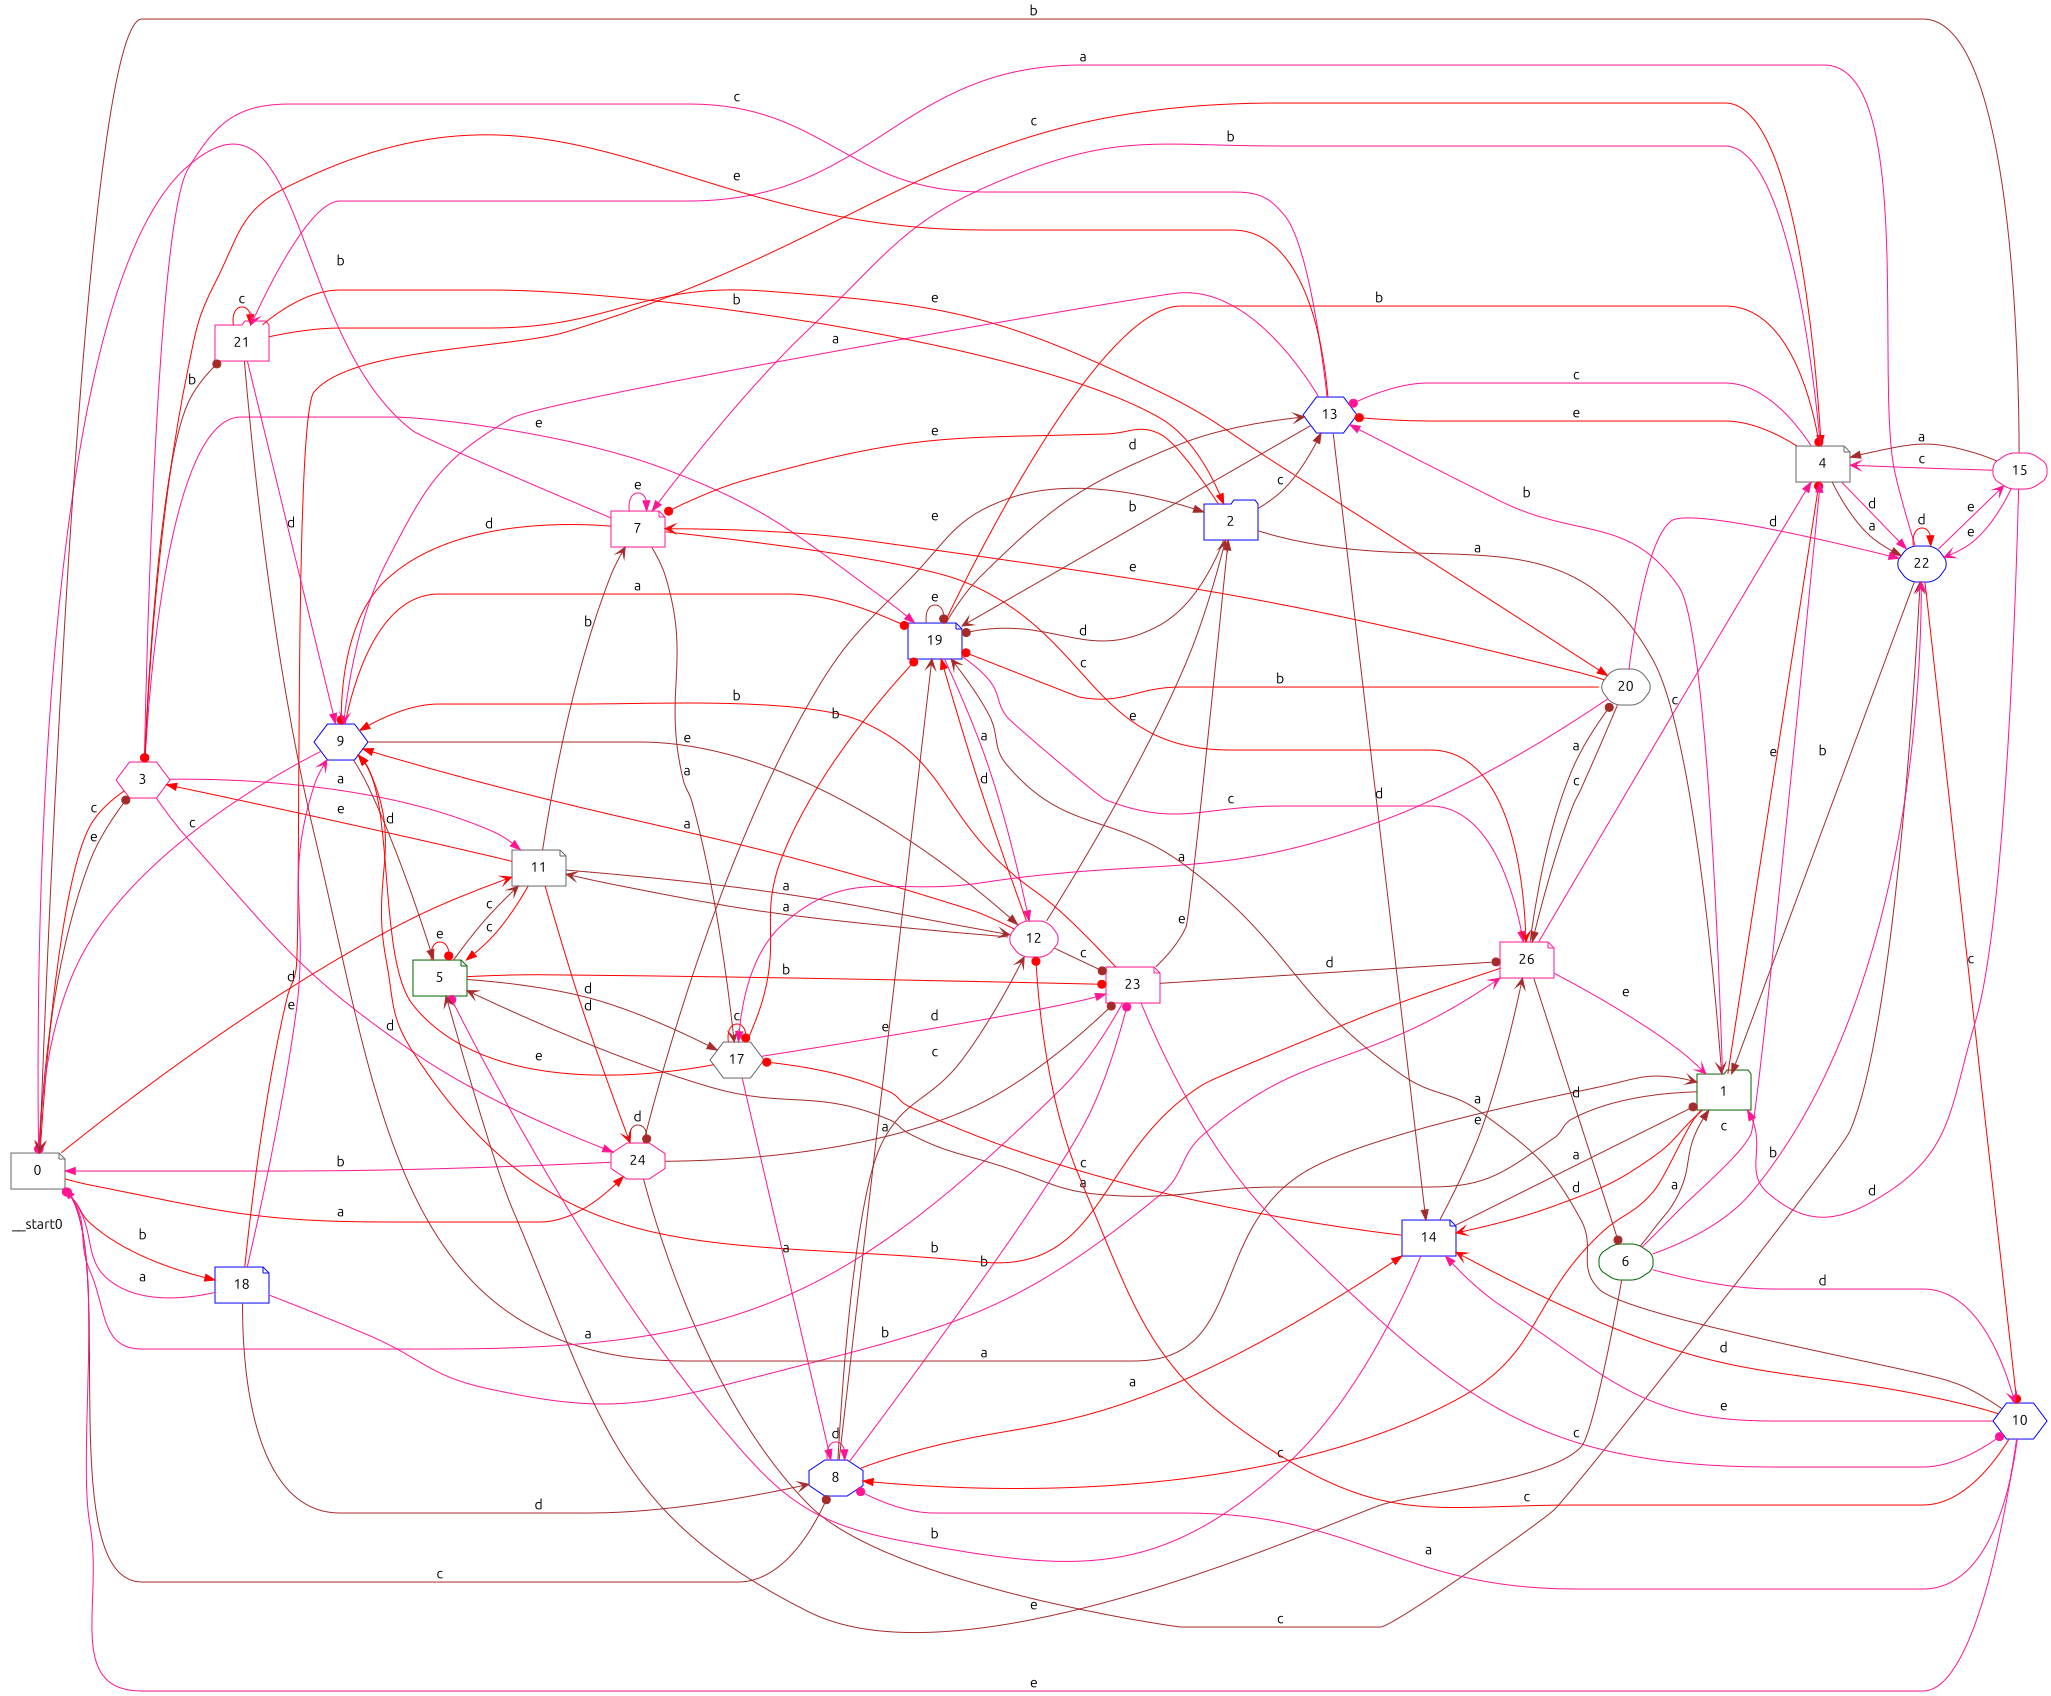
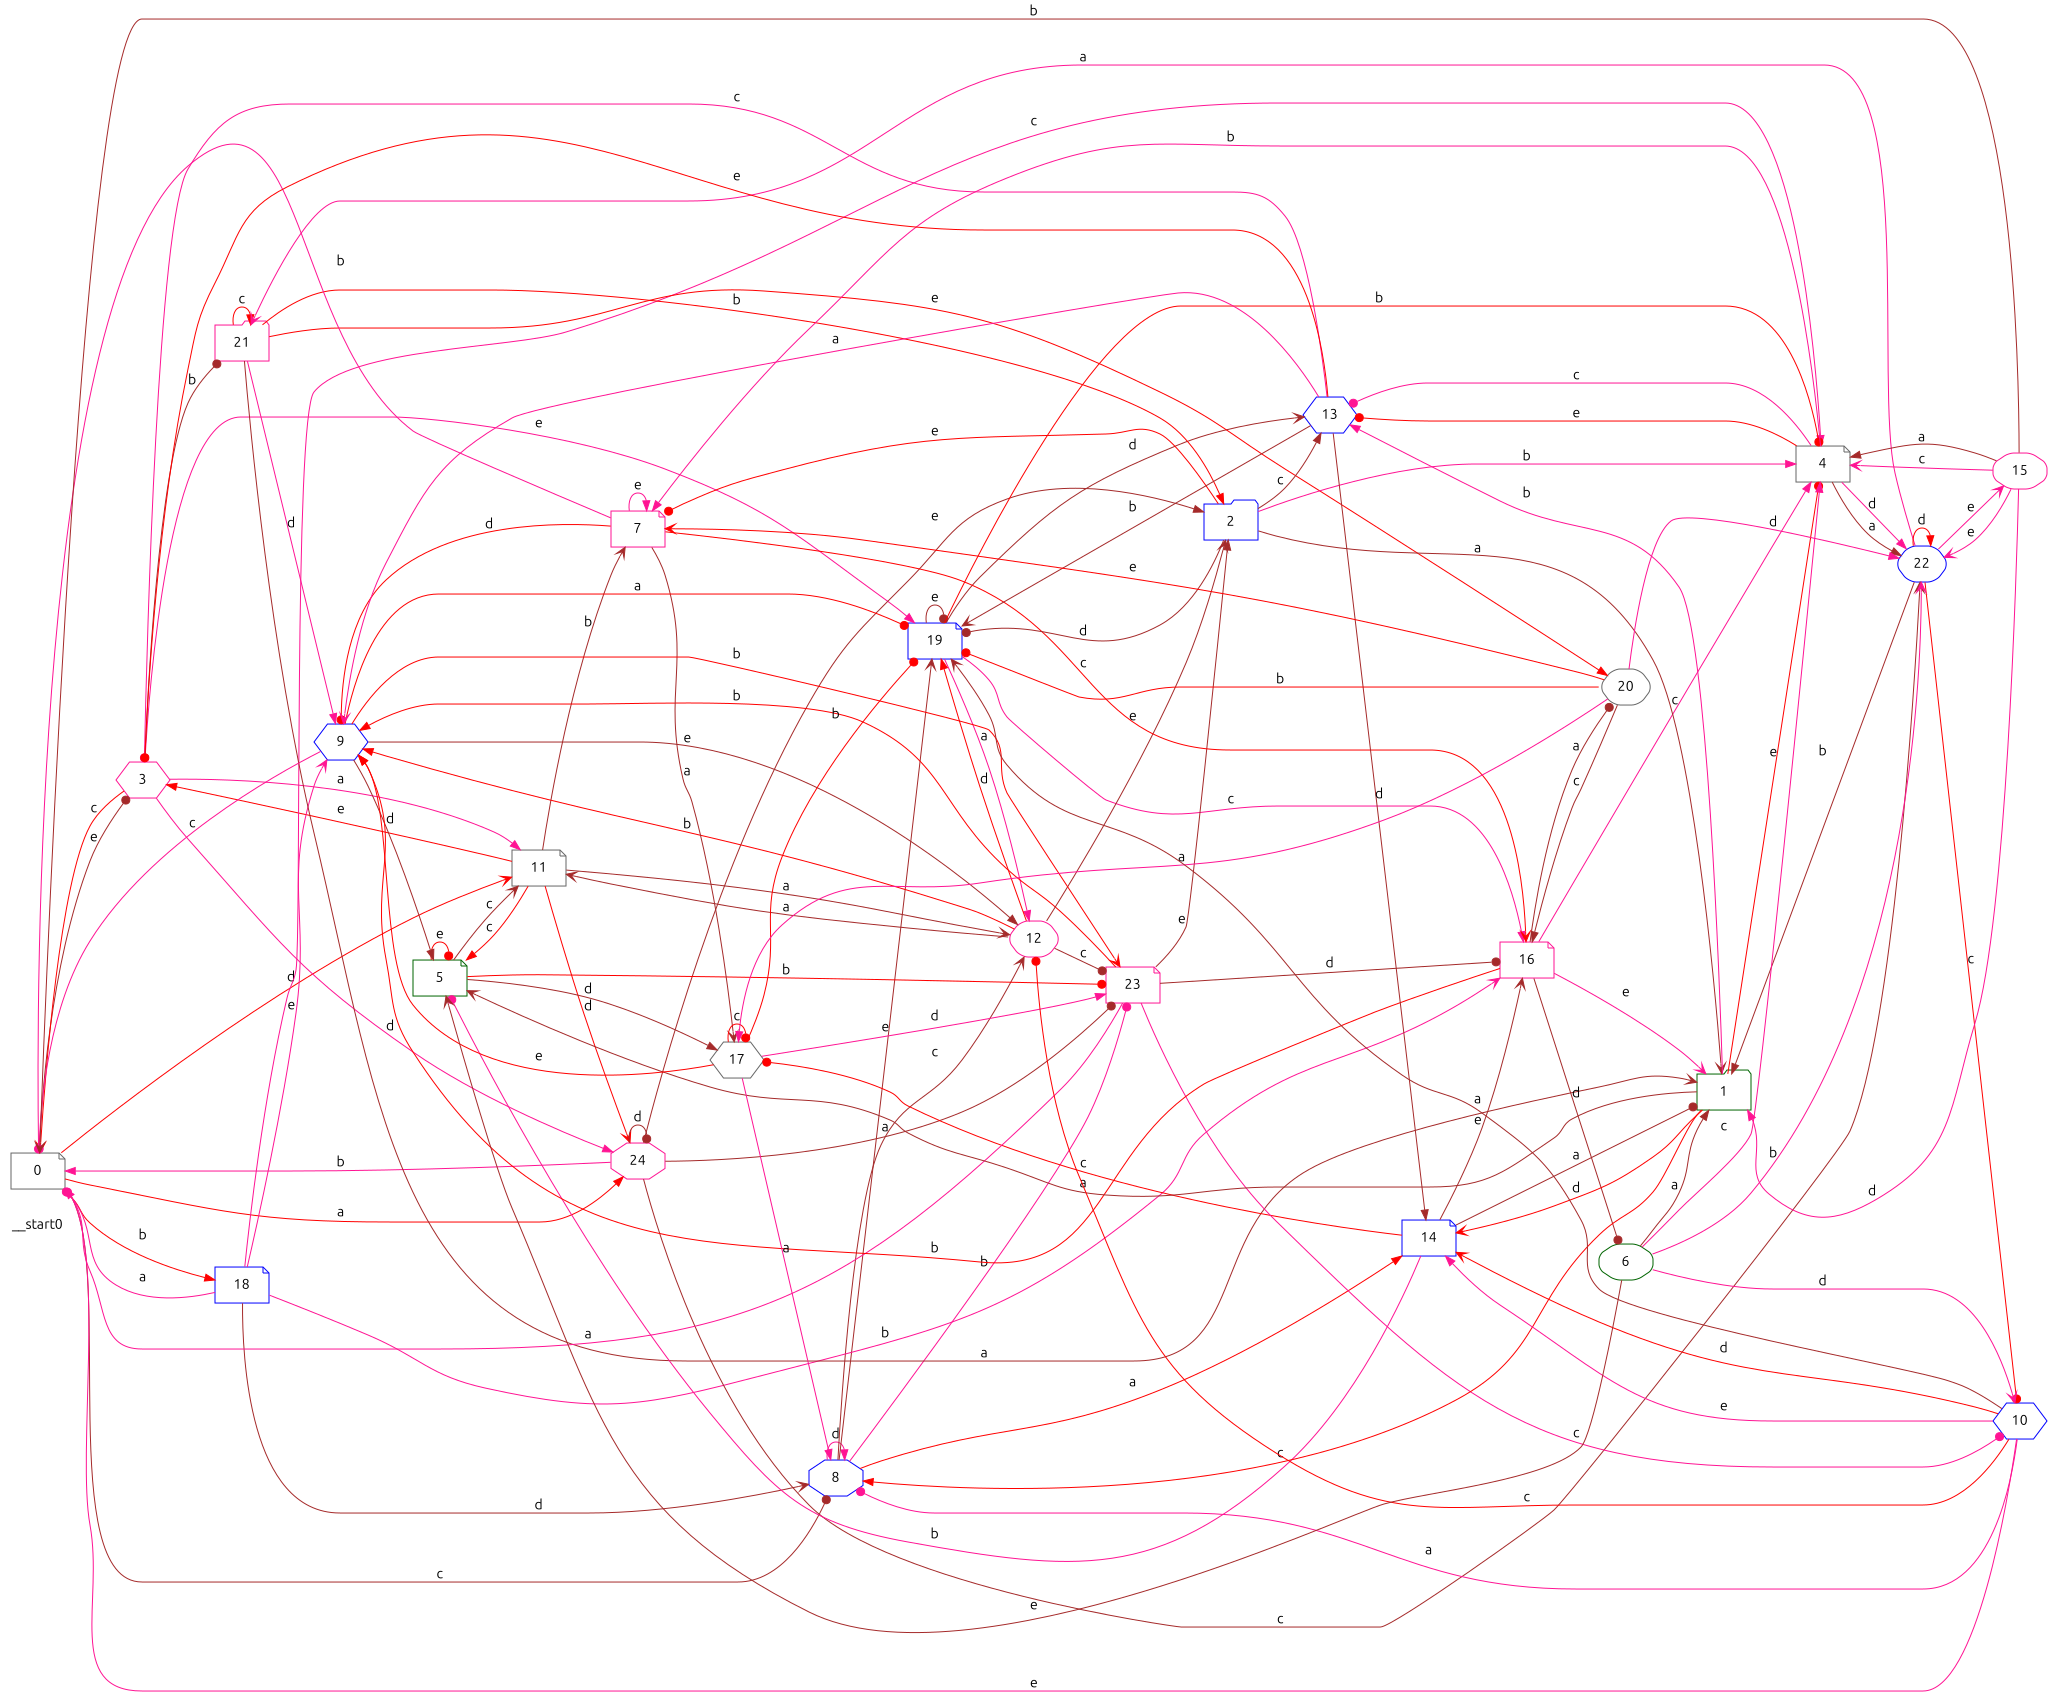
(762, 257) -> (762, 257)
none -> (1519, 464)
none -> (791, 680)
(688, 824) -> (688, 824)
(1527, 960) -> (1527, 960)
